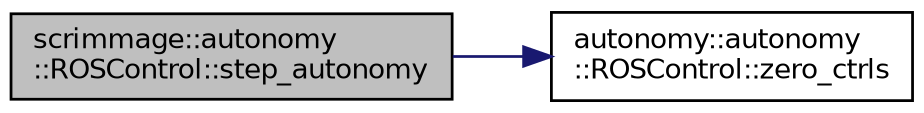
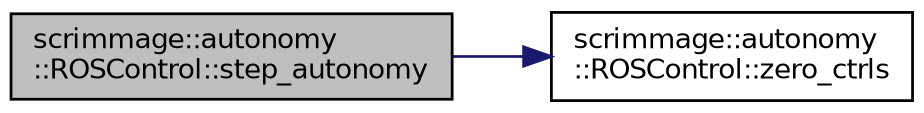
(732, 57) -> (732, 57)
